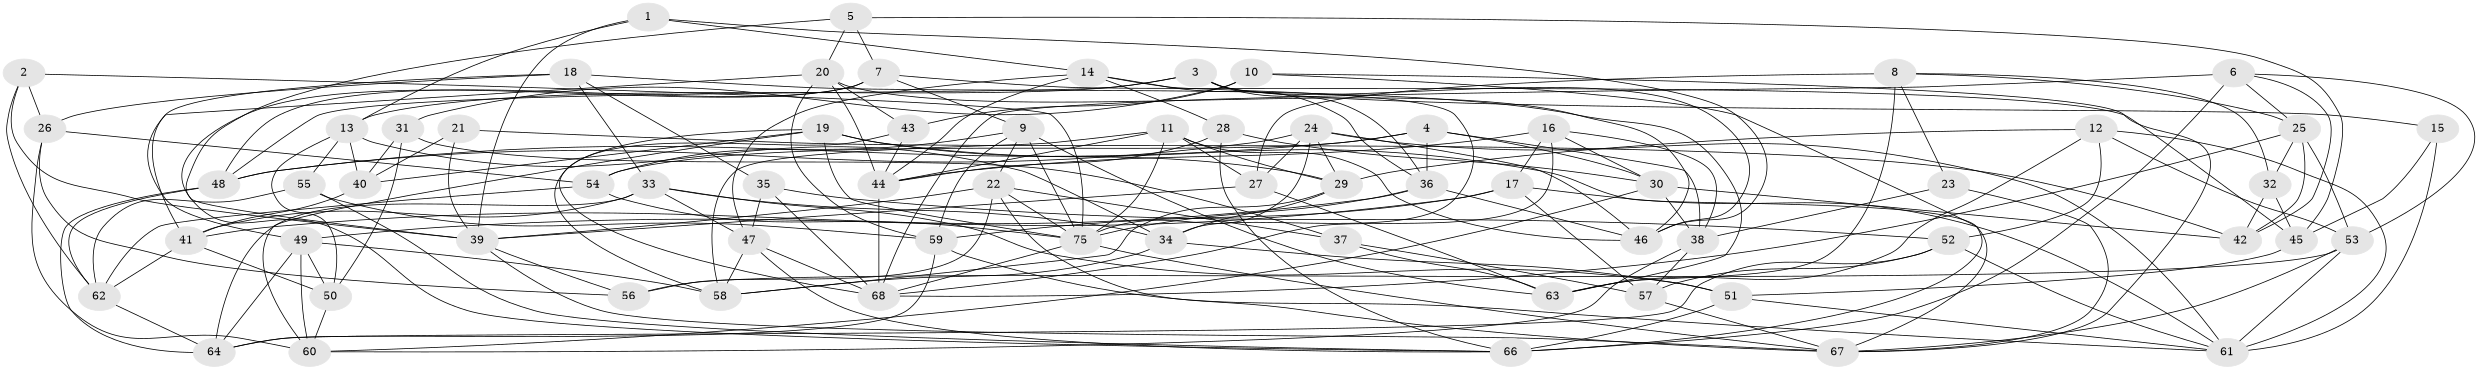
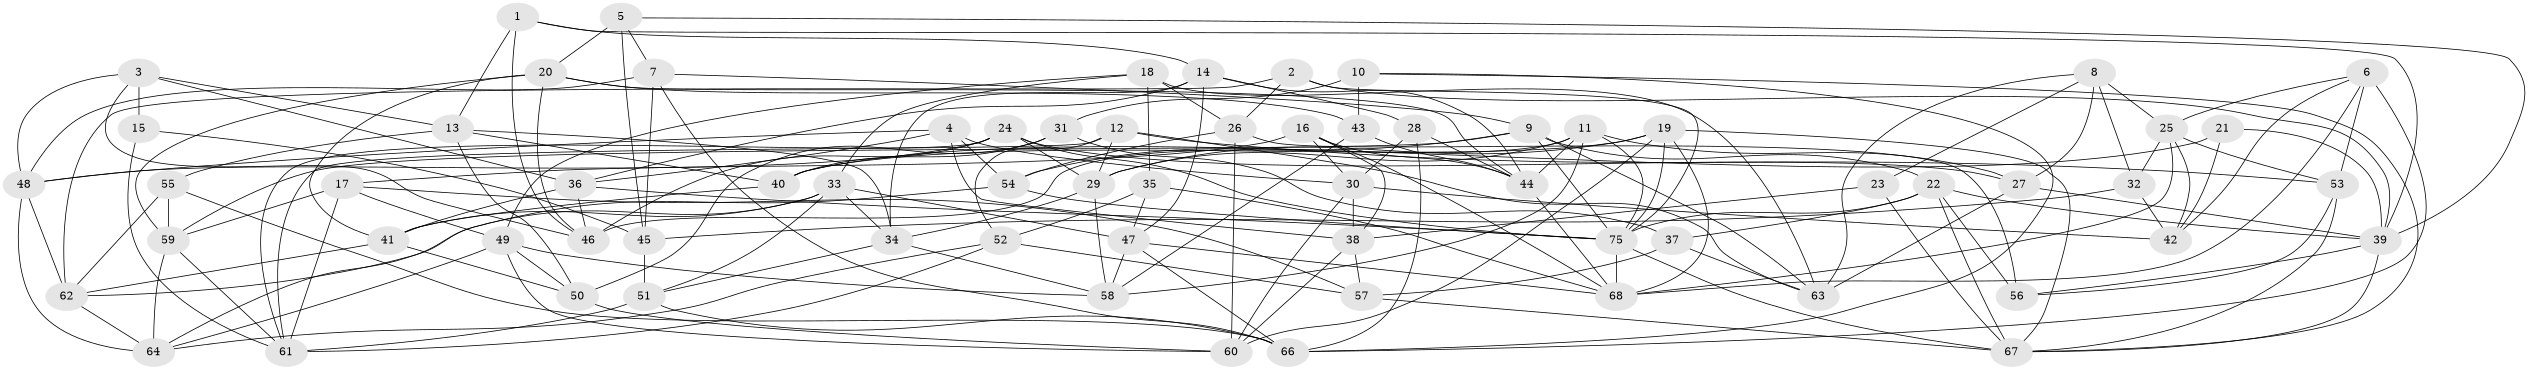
(2290, 297) -> none
